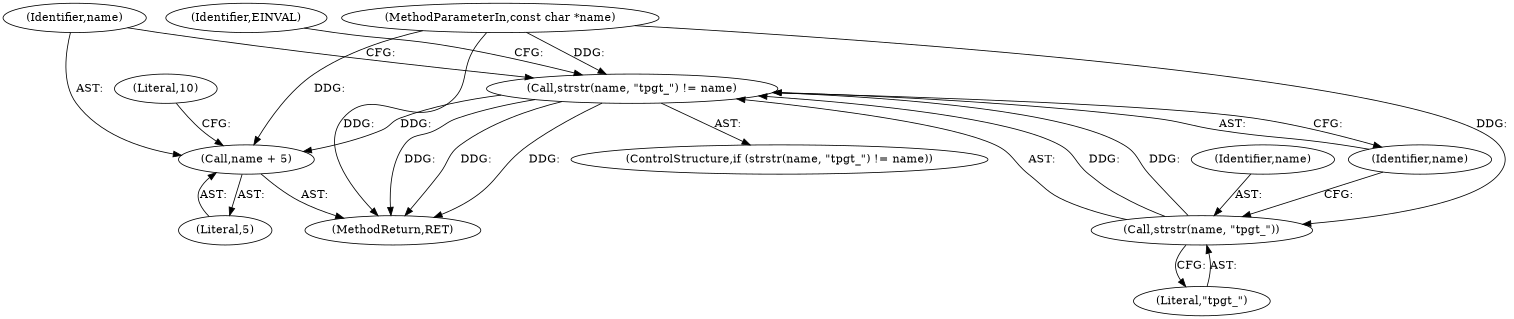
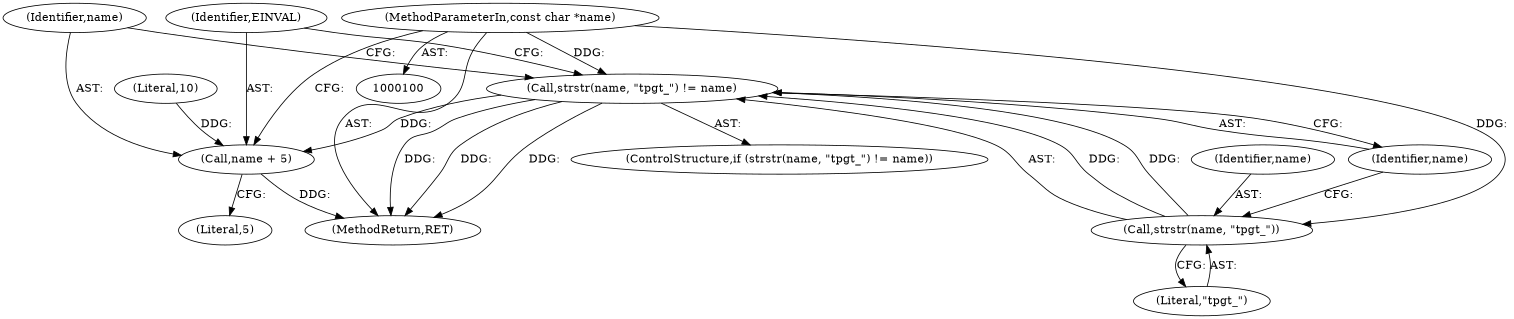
(331, 89) -> (331, 89)
none -> (399, 89)
(218, 124) -> (218, 124)
(361, 124) -> (361, 124)
(253, 195) -> (253, 195)
(317, 195) -> (317, 195)
(198, 197) -> (246, 85)
